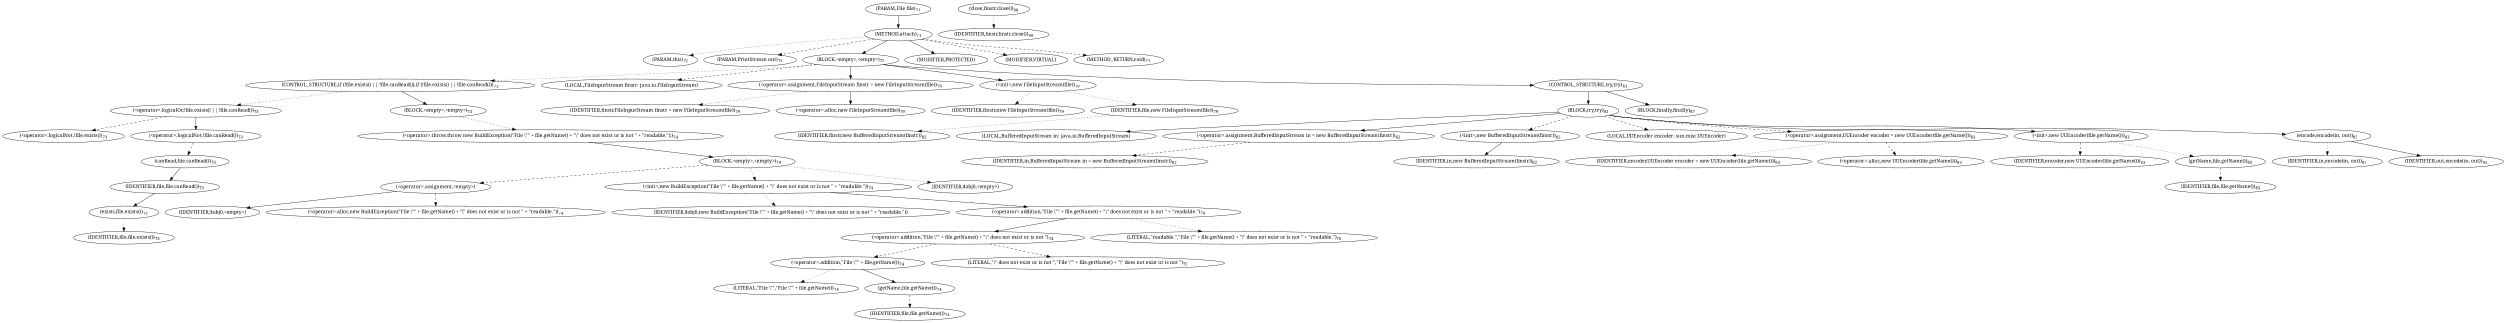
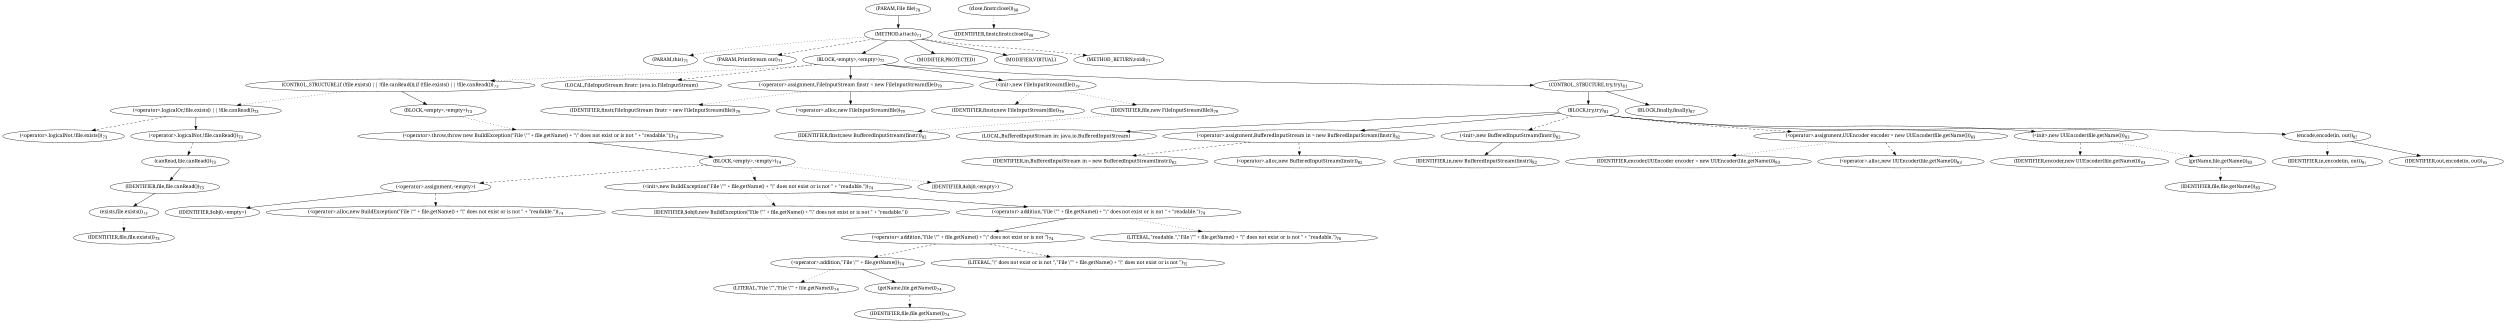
(918, 9) -> (918, 9)
(962, 47) -> (962, 47)
(1667, 136) -> none
none -> (1300, 162)
